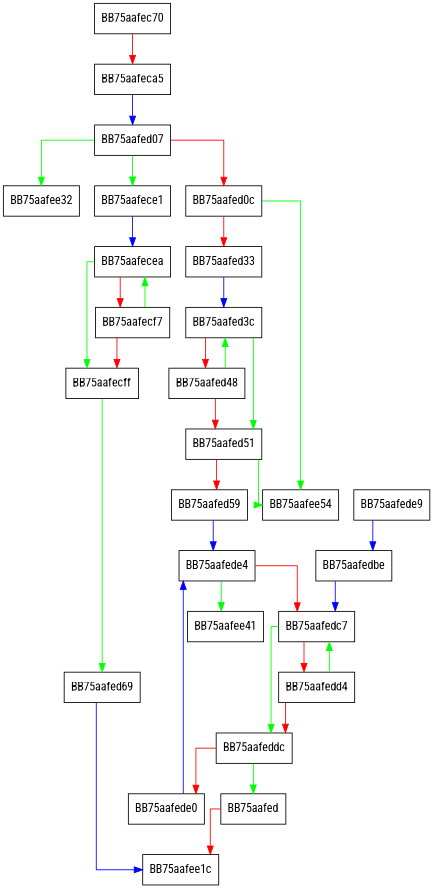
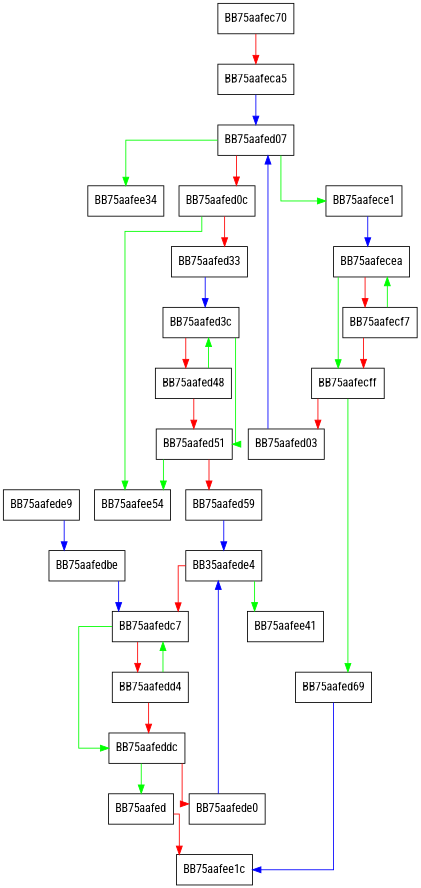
(41, 201) -> (126, 201)
none -> (286, 444)
(217, 566) -> (224, 566)
